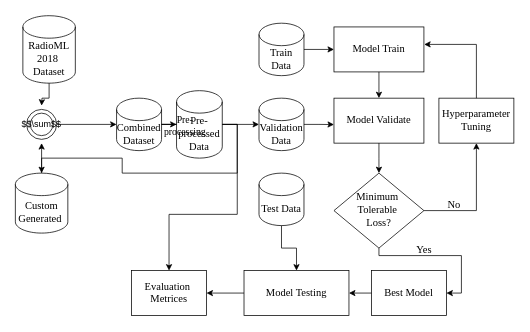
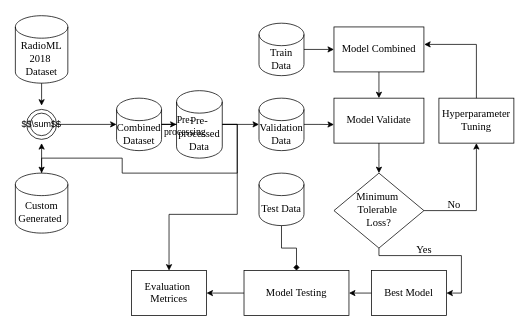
(49, 49) -> (42, 49)
(379, 49) -> (379, 49)
(297, 264) -> (297, 264)
